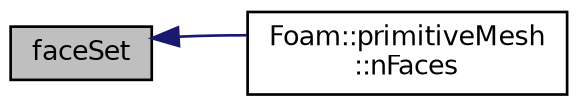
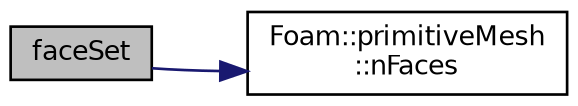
(213, 36) -> (186, 70)
